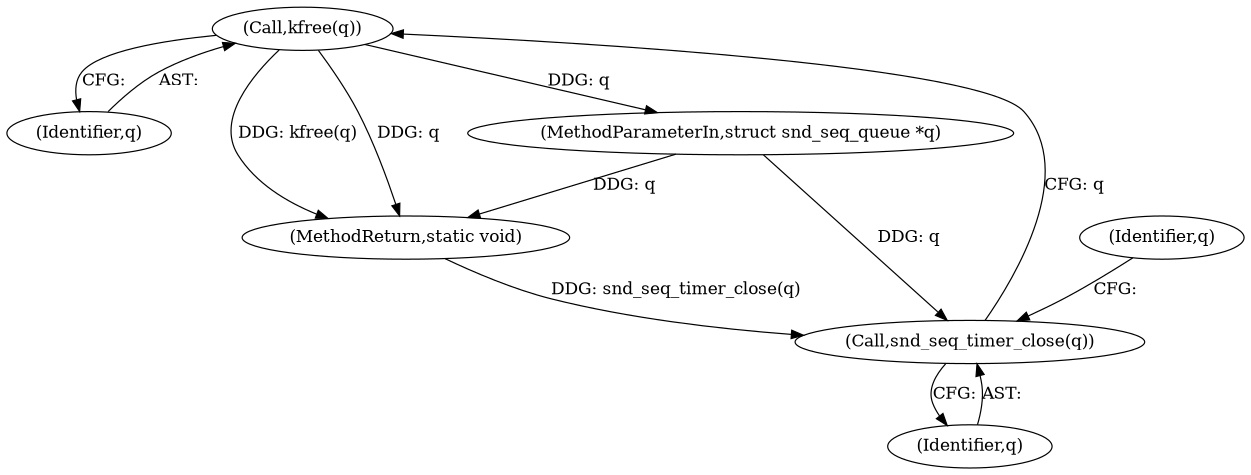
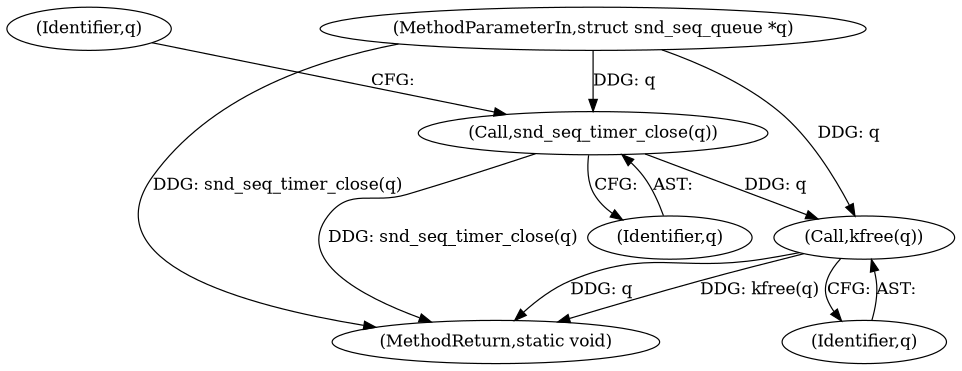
(505, 77) -> (773, 107)
(624, 185) -> (277, 185)
(1074, 185) -> (775, 185)
(614, 312) -> (353, 199)
